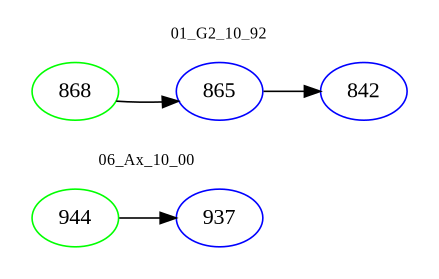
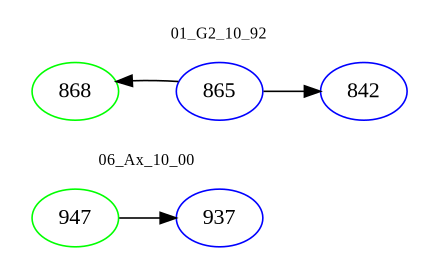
(139, 102) -> (155, 81)
(75, 218) -> (75, 218)
